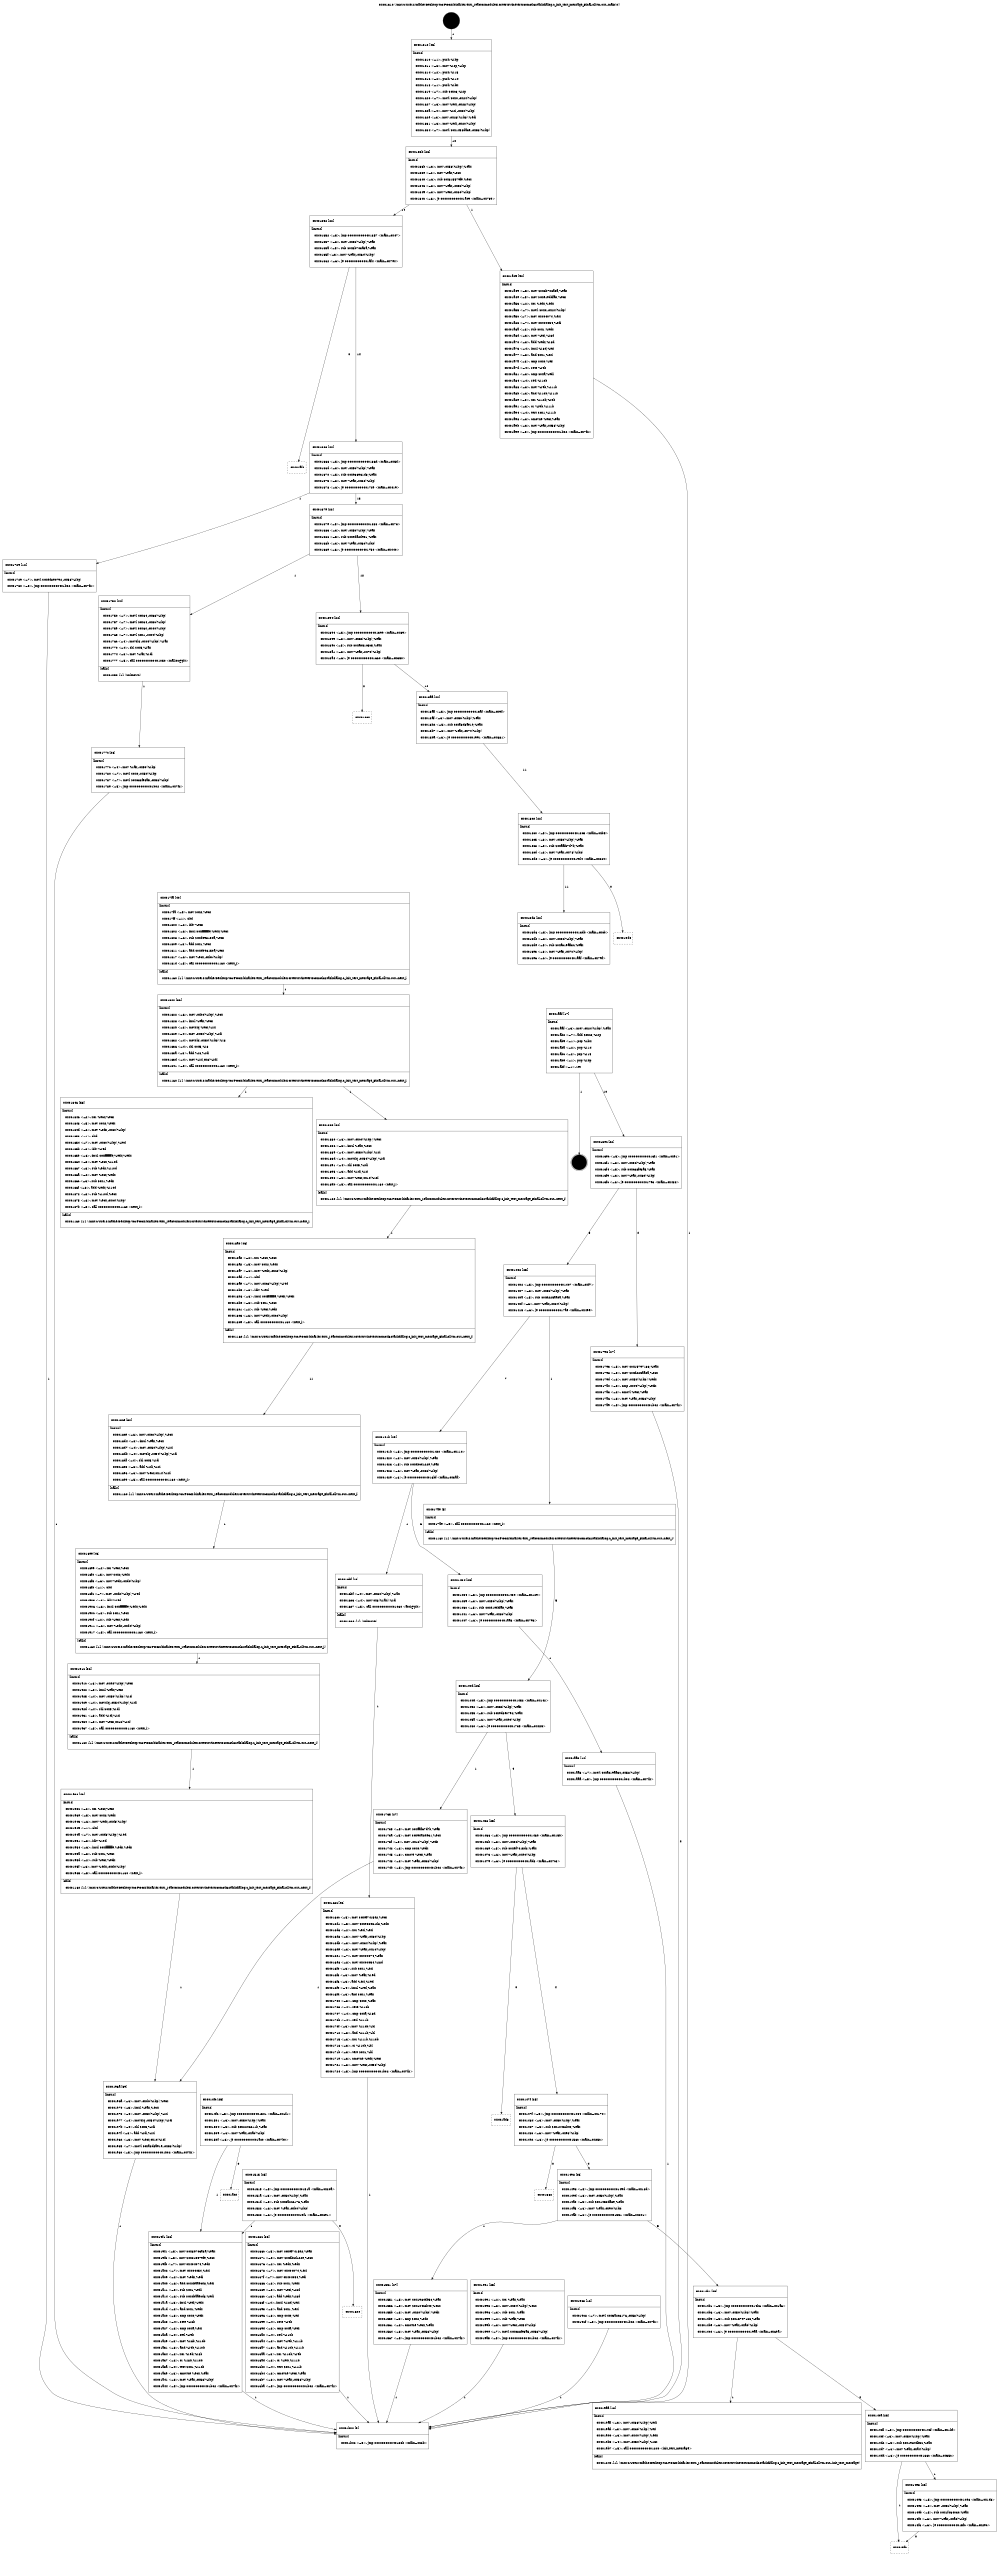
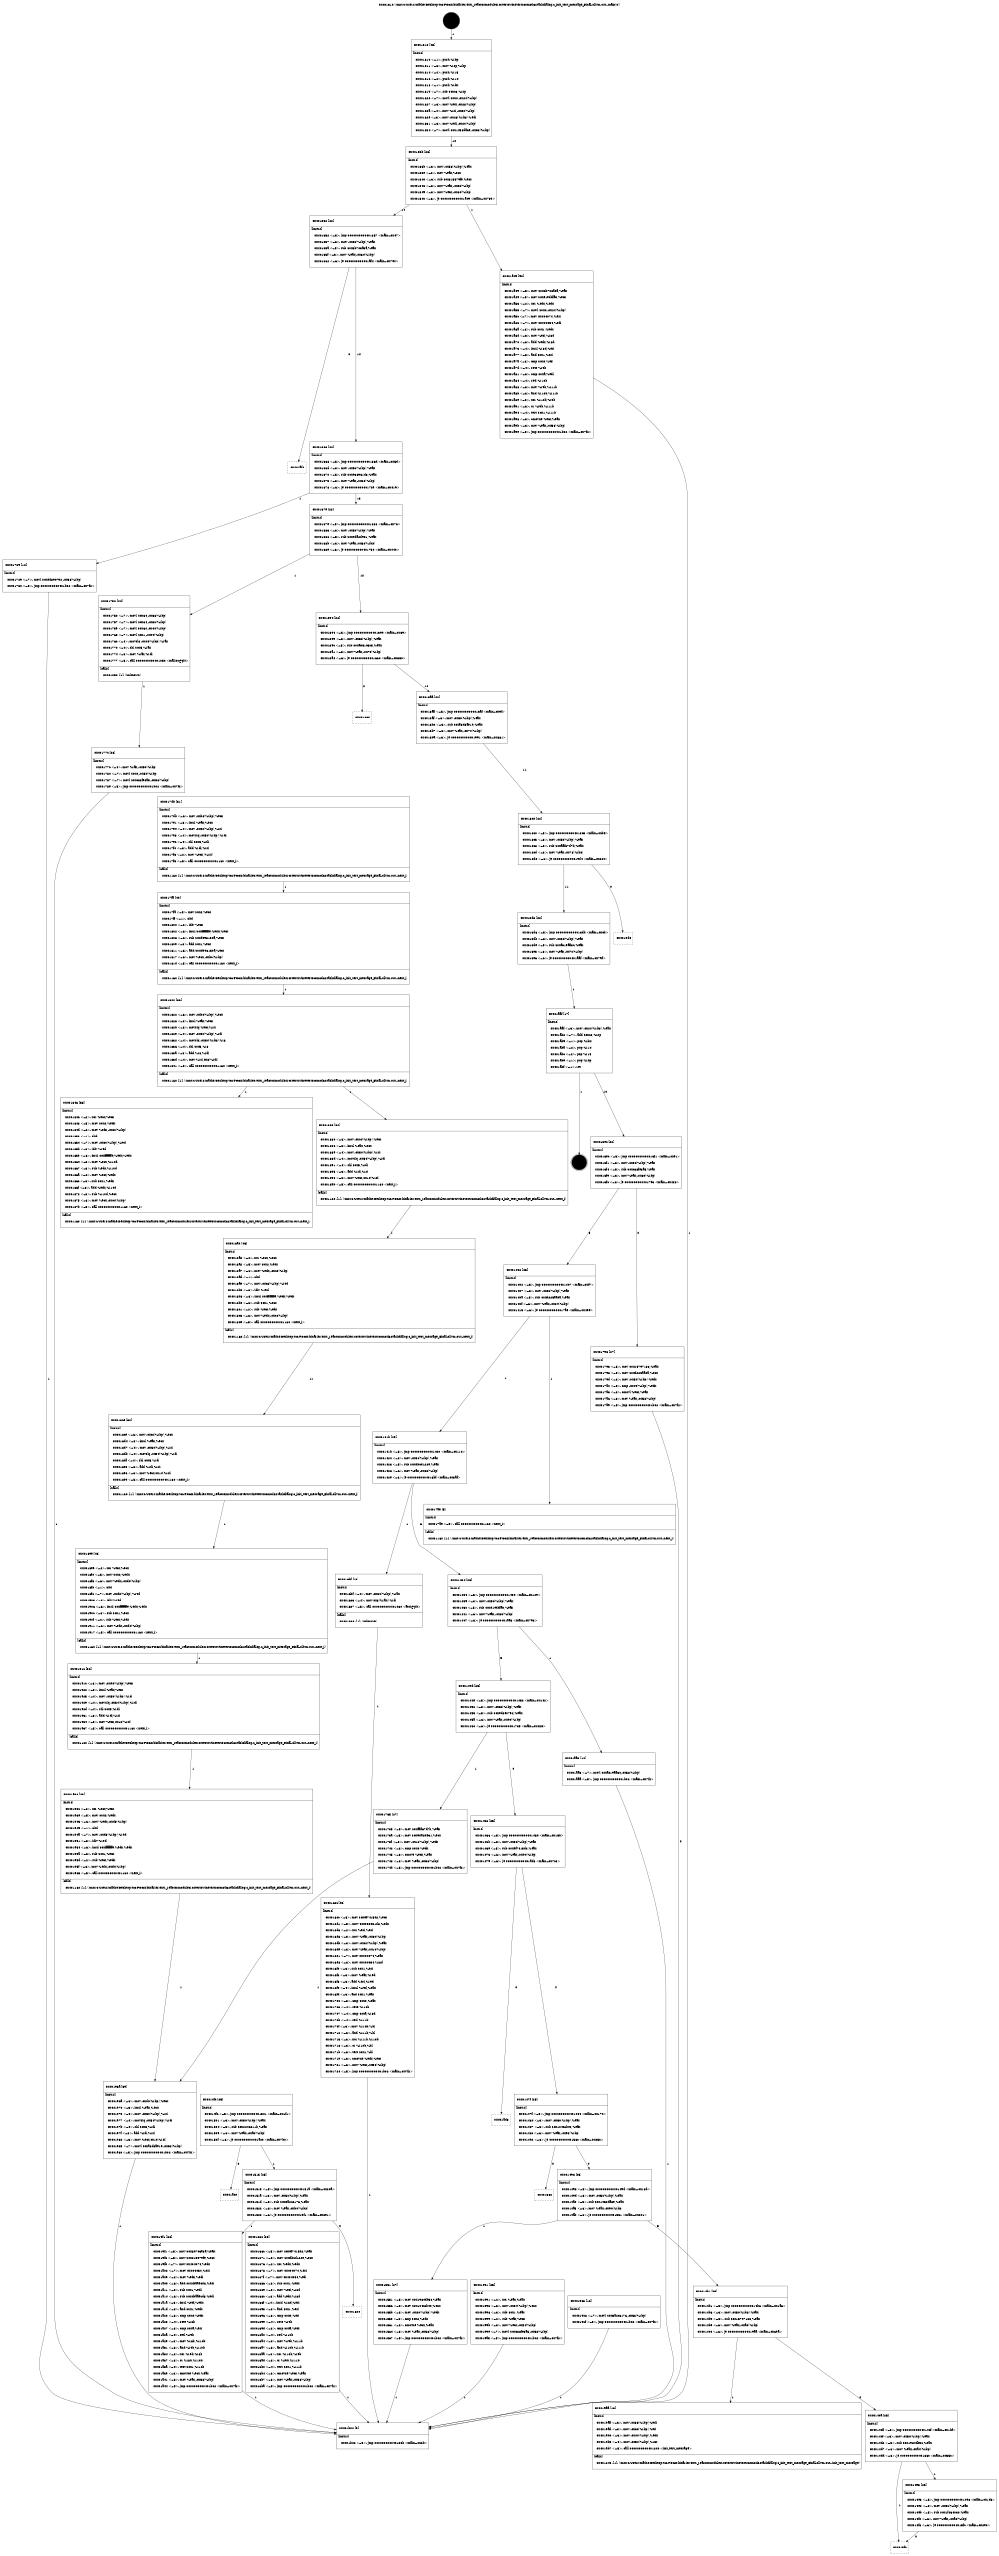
none -> (284, 839)
none -> (571, 985)
(553, 1614) -> (499, 1652)
(210, 2186) -> (267, 2157)
